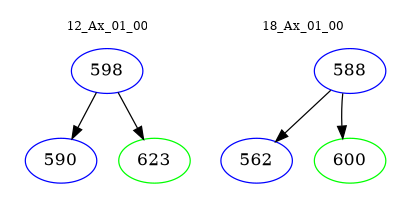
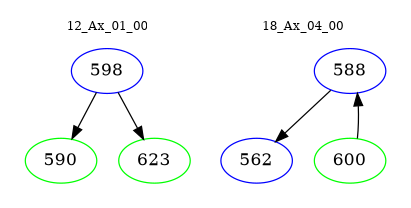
(303, 27) -> (303, 27)
(342, 110) -> (358, 122)
(61, 161) -> (61, 161)
